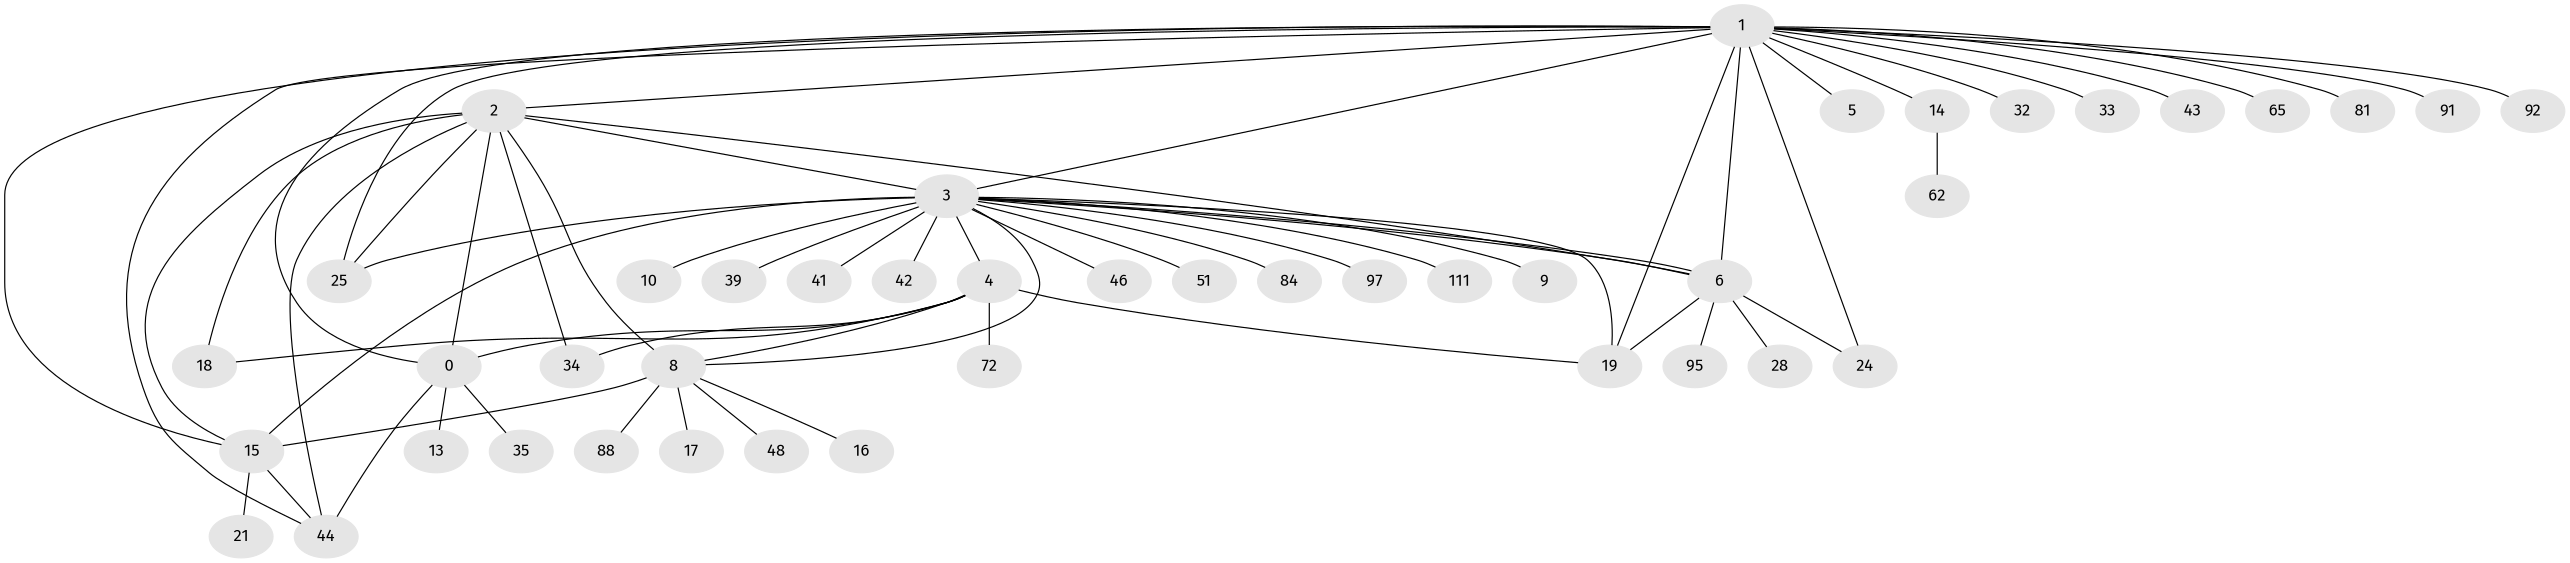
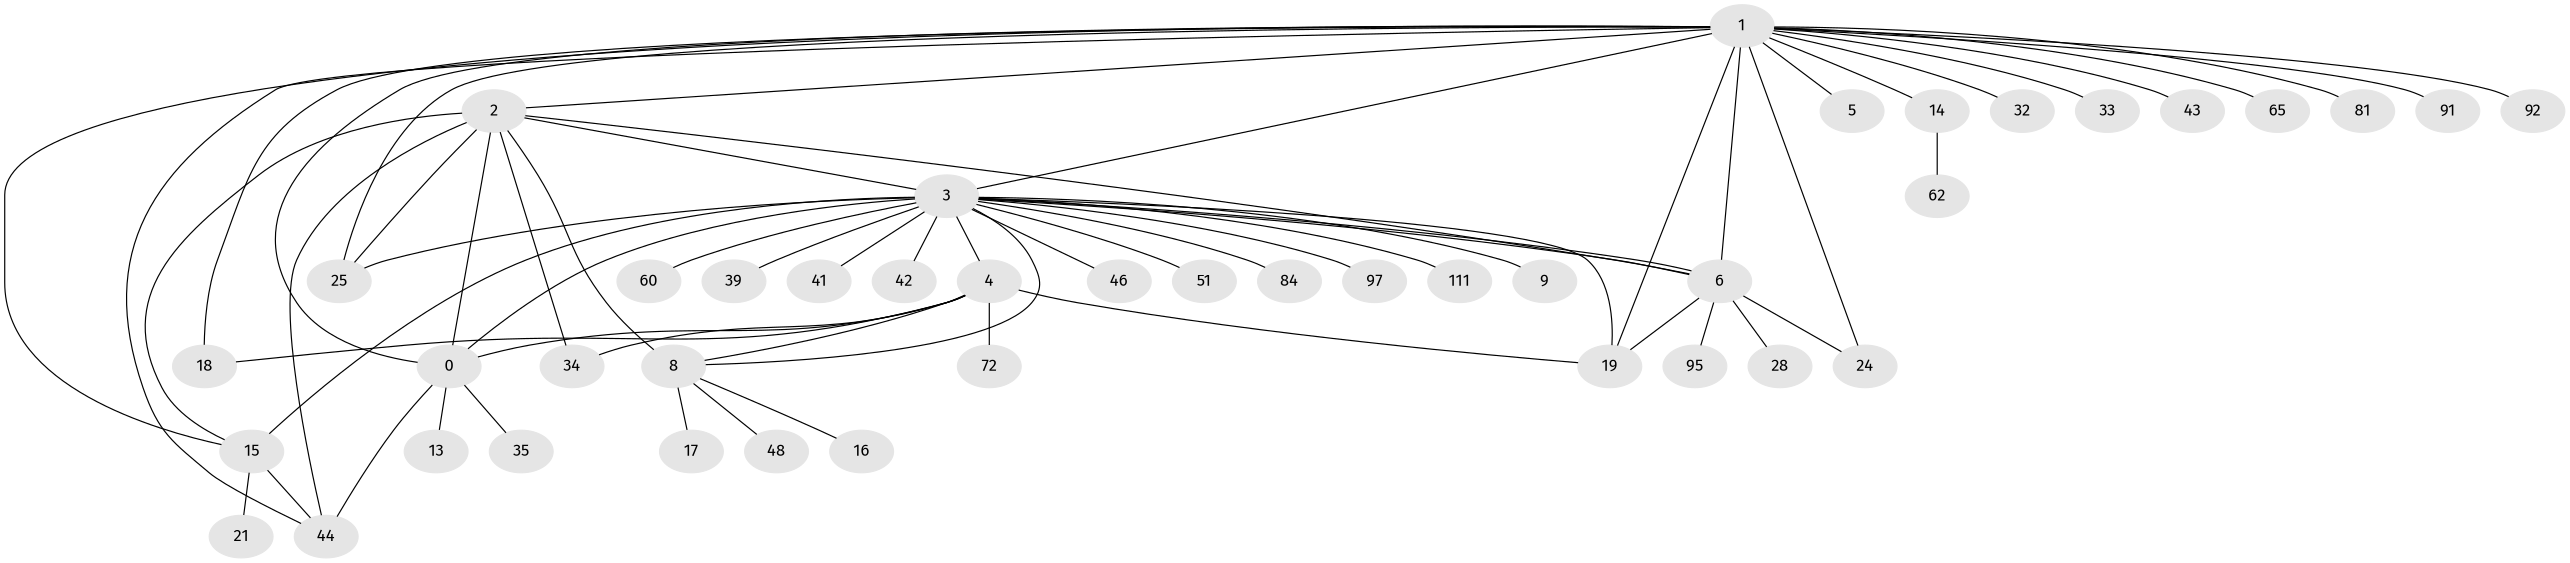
(279, 194) -> (871, 37)
none -> (678, 236)
(649, 281) -> (649, 281)
(466, 416) -> none
(606, 452) -> none
